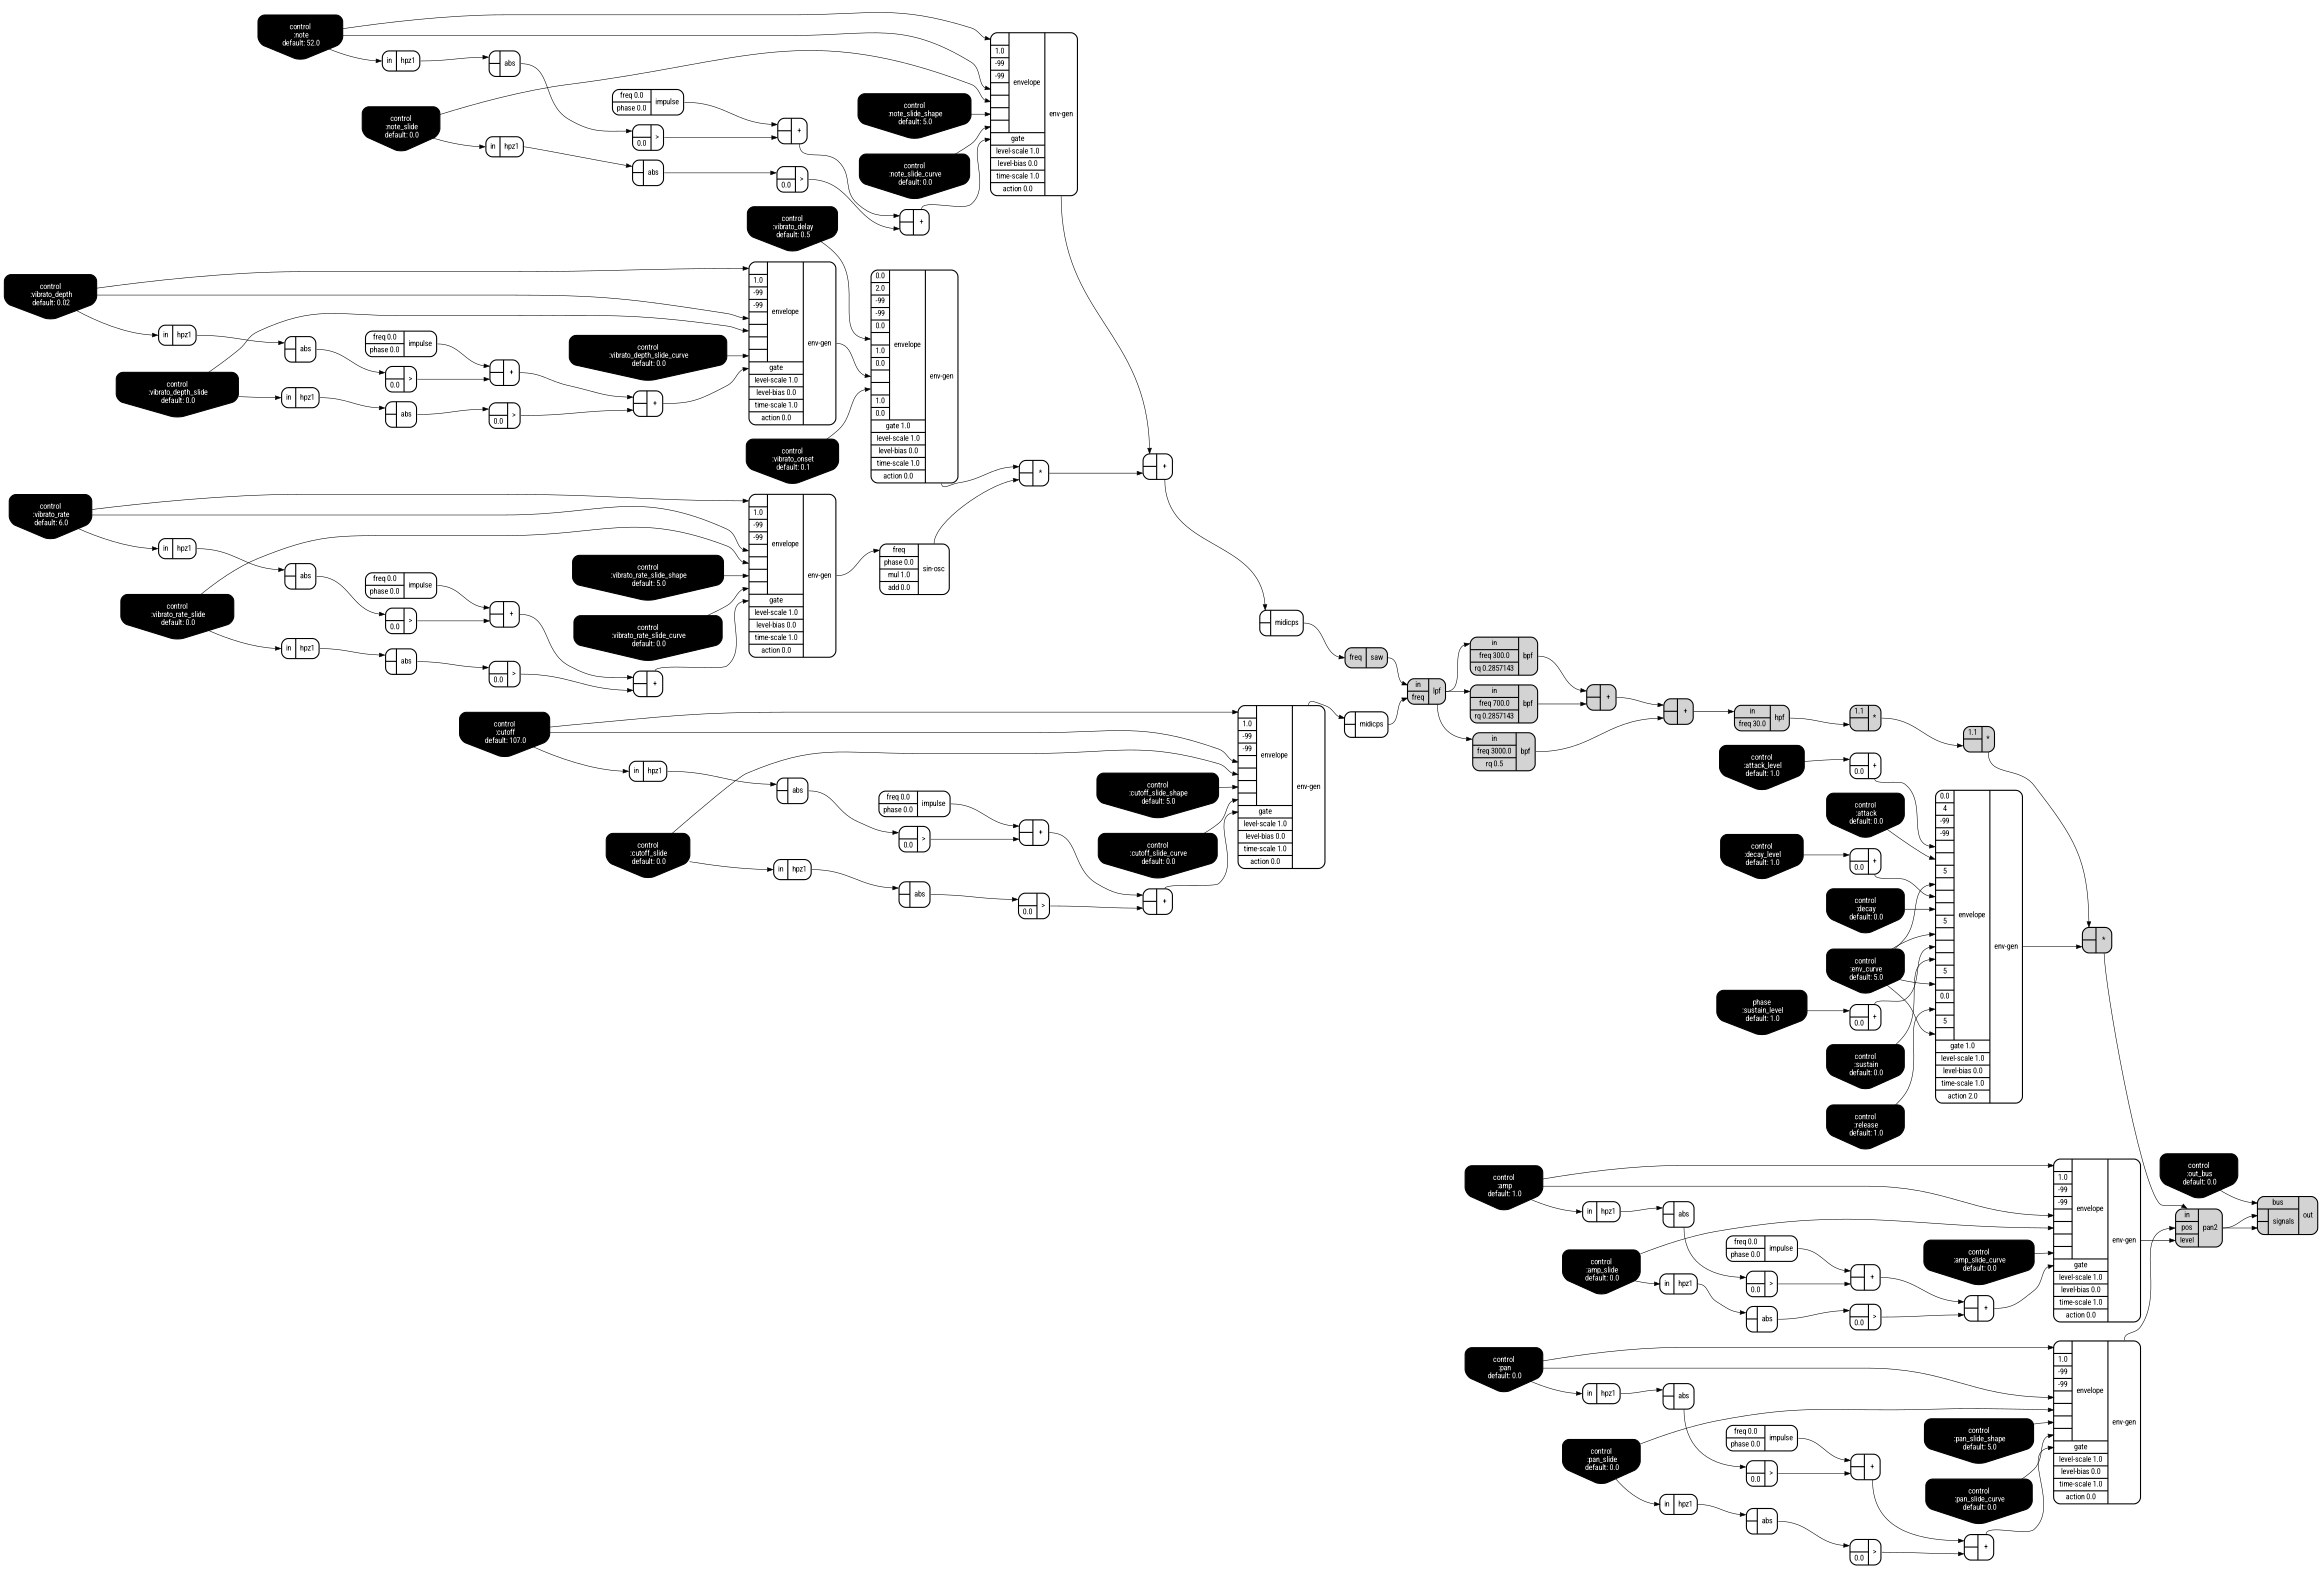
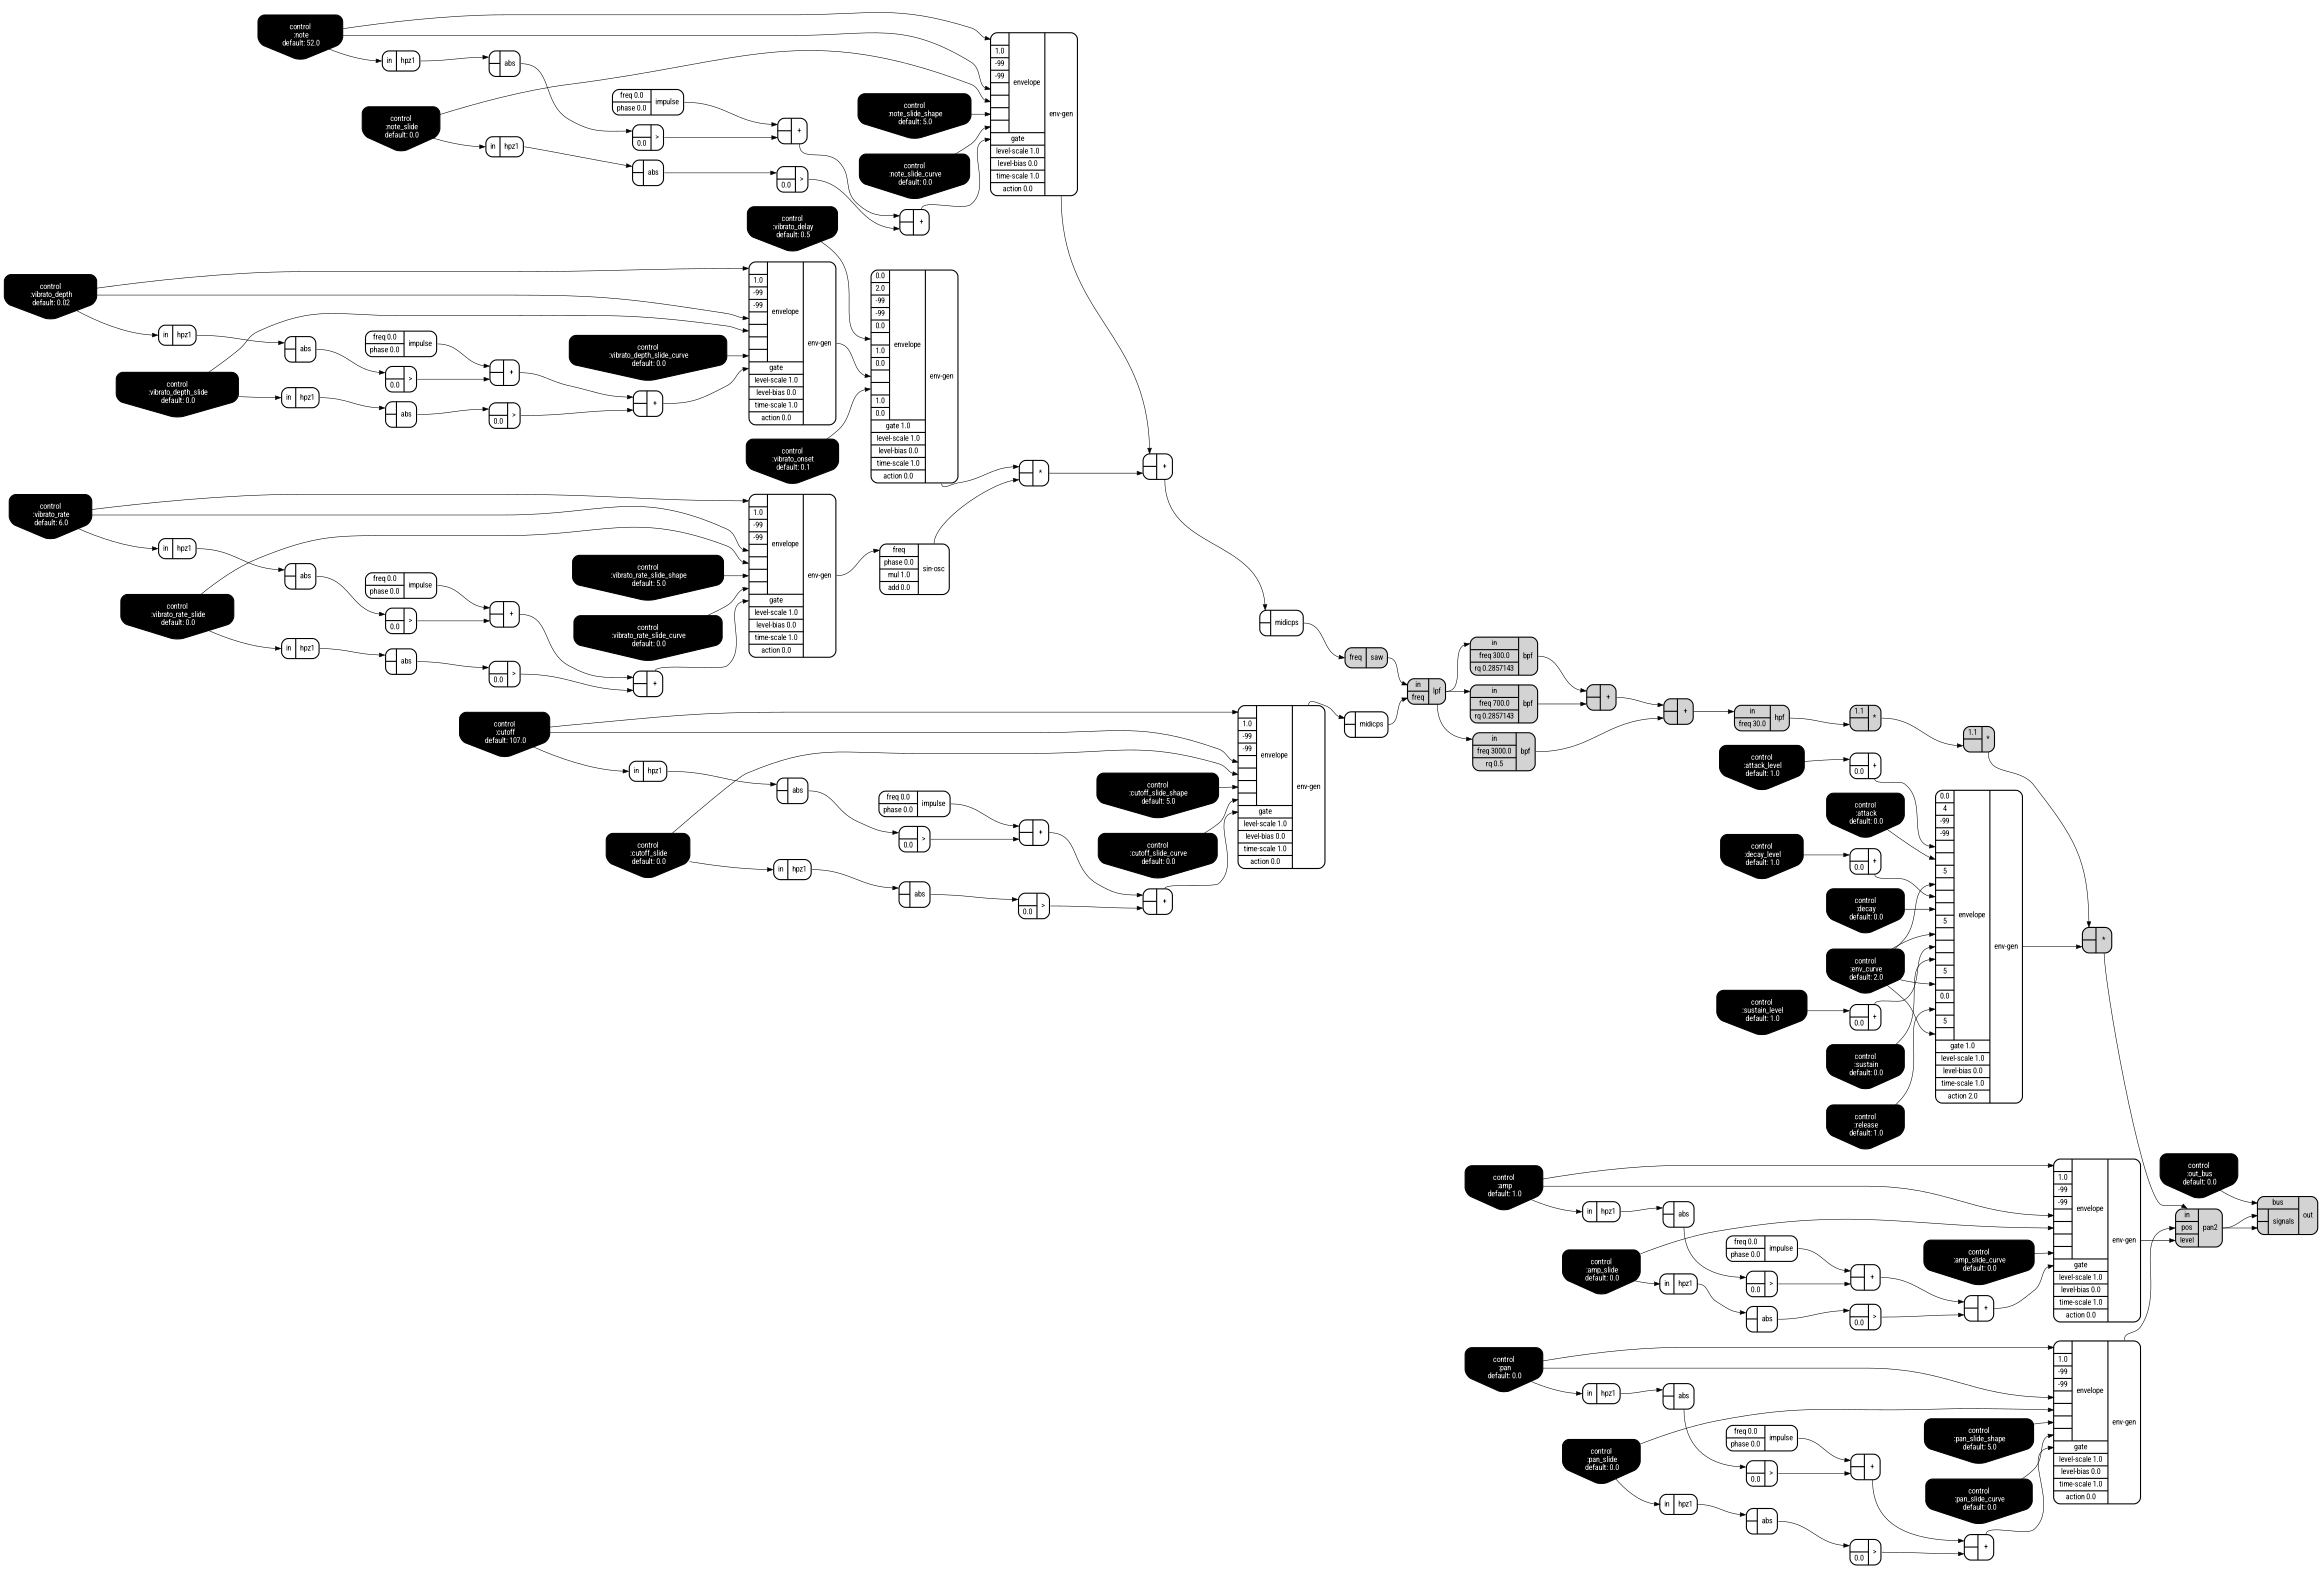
(1865, 970) -> (1865, 970)
(1762, 1011) -> (1762, 1011)
